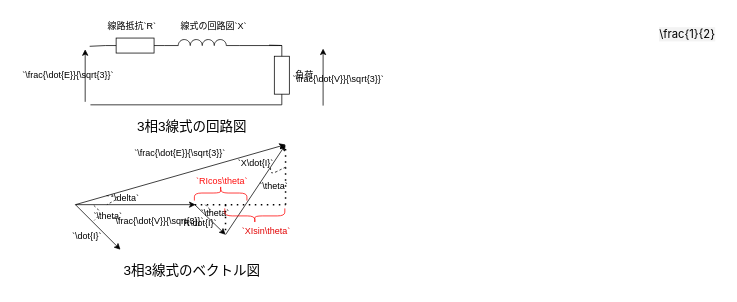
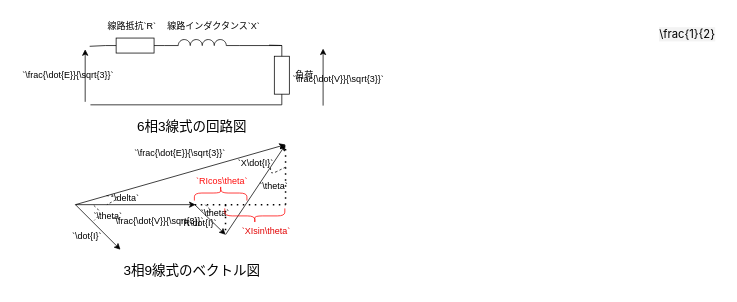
(214, 27) -> (214, 27)
(192, 127) -> (192, 127)
(192, 270) -> (192, 270)
